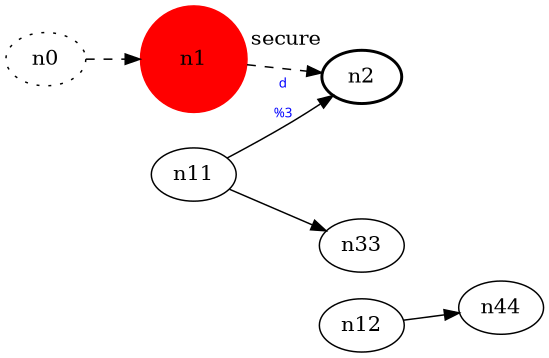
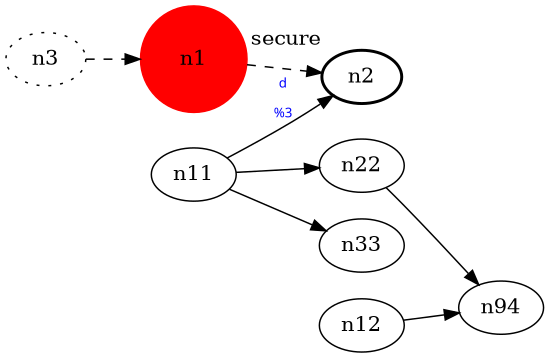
(46, 59) -> (46, 59)
none -> (362, 166)
(501, 308) -> (501, 308)
